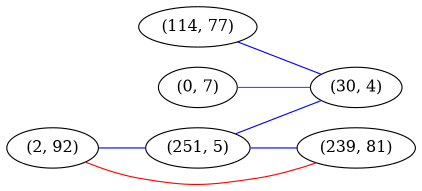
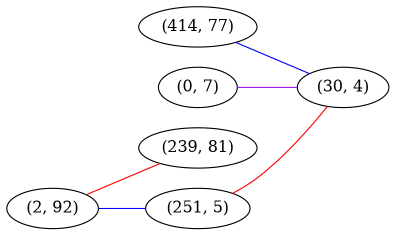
(198, 27) -> (198, 27)
(278, 117) -> (284, 155)
(274, 148) -> none
